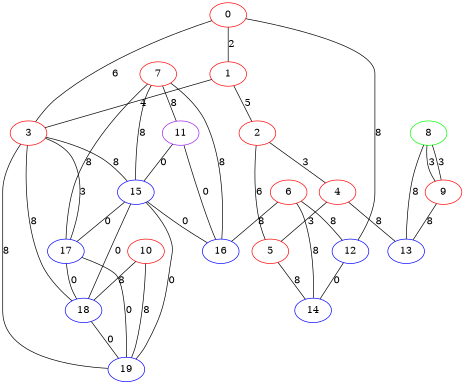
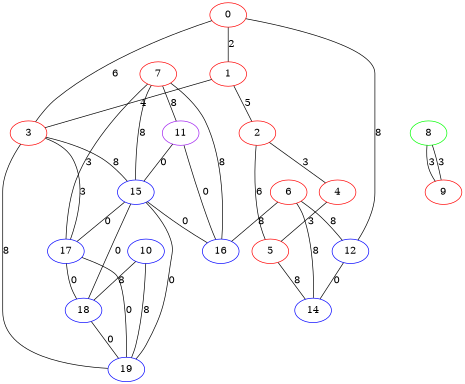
(89, 163) -> (89, 163)
(31, 229) -> none
(146, 251) -> (146, 251)
(406, 251) -> none
